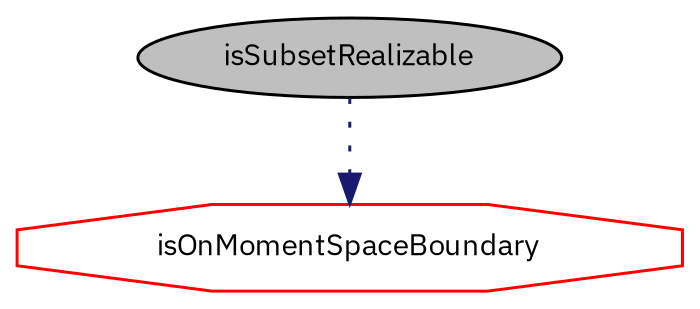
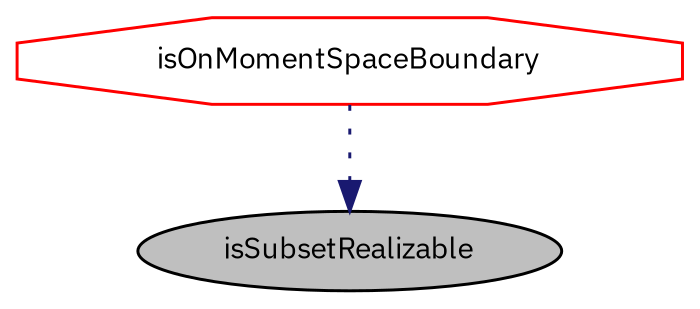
(350, 136) -> (350, 143)
